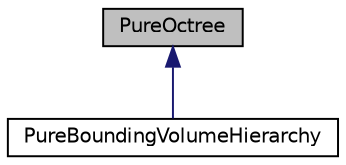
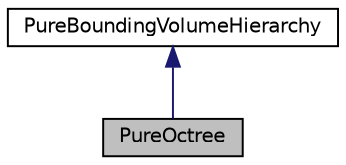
(173, 93) -> (173, 93)
